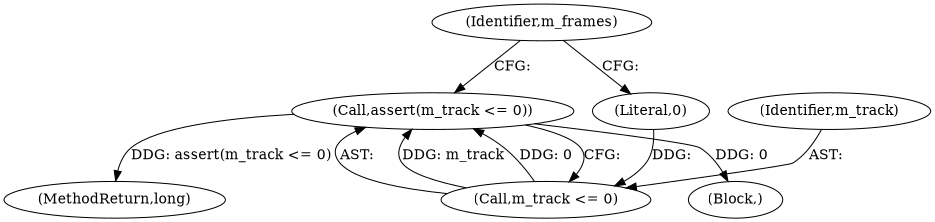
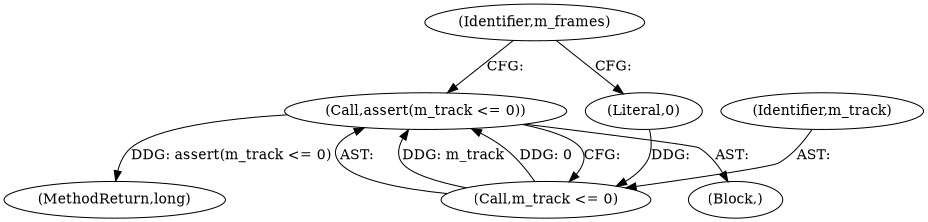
(742, 155) -> (735, 155)
